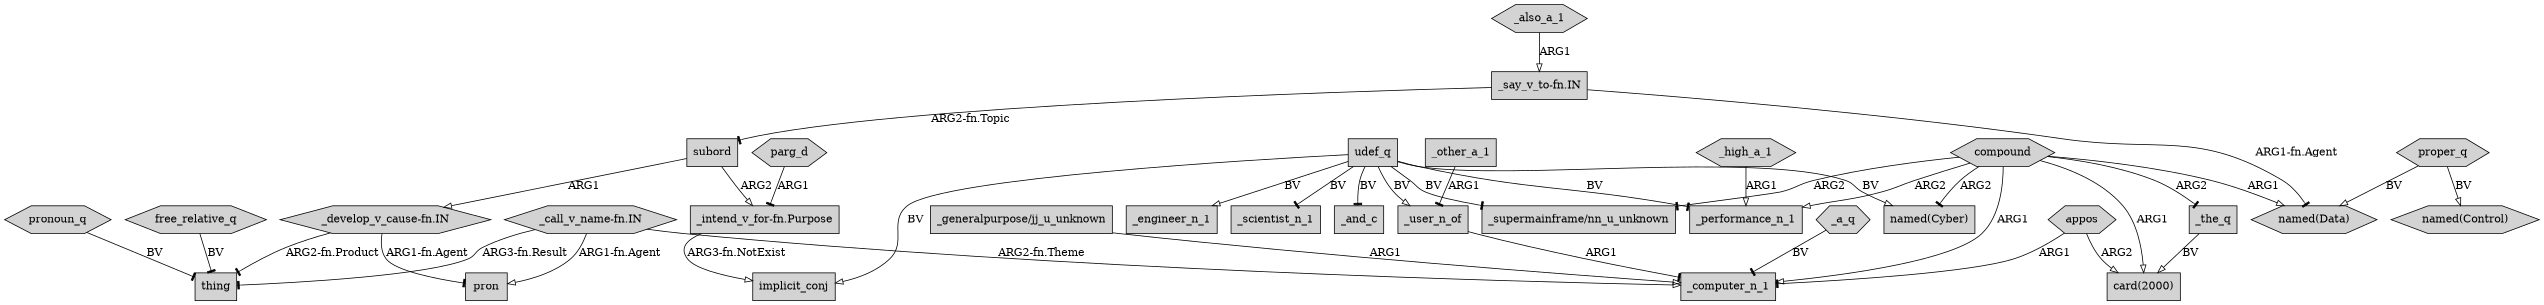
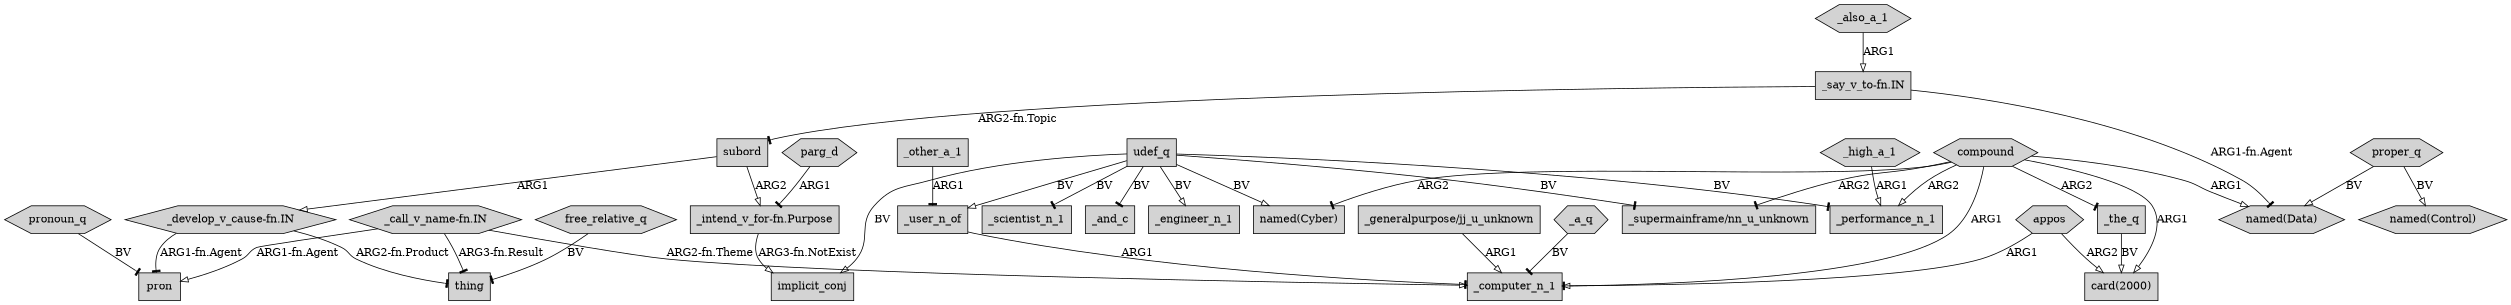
(139, 254) -> (107, 252)
